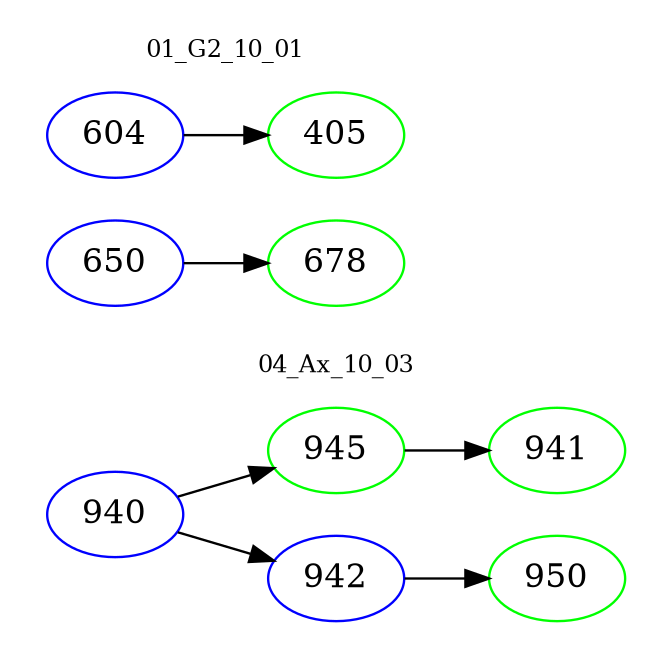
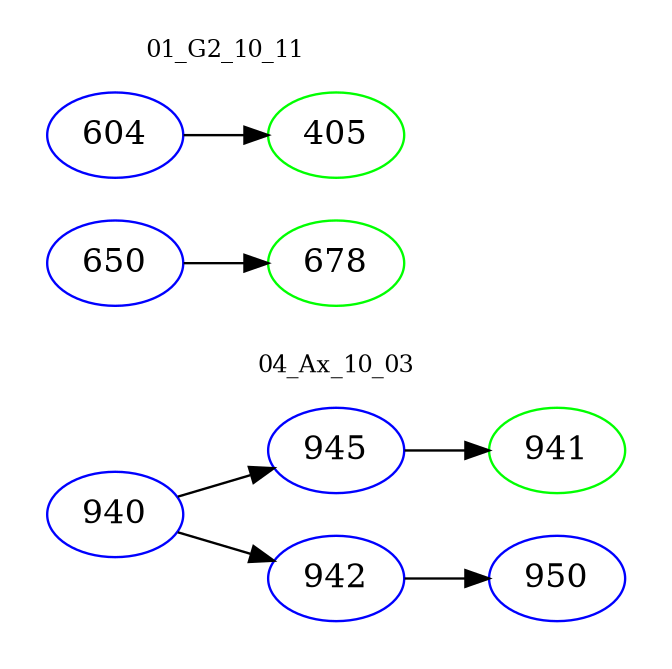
(226, 51) -> (226, 51)
(336, 450) -> (336, 450)
(557, 578) -> (557, 578)
